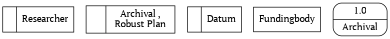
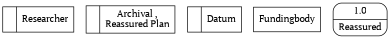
(140, 24) -> (137, 24)
(360, 27) -> (360, 27)
